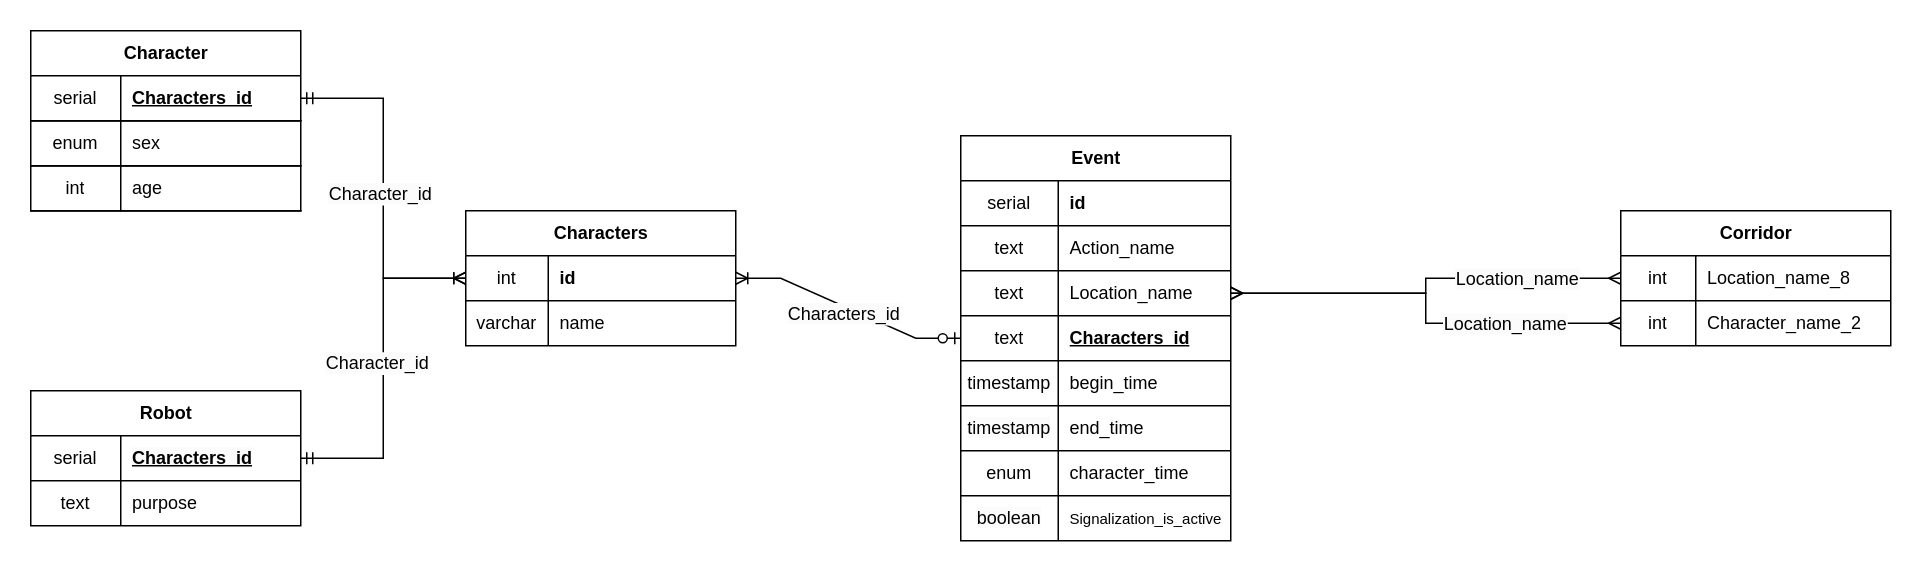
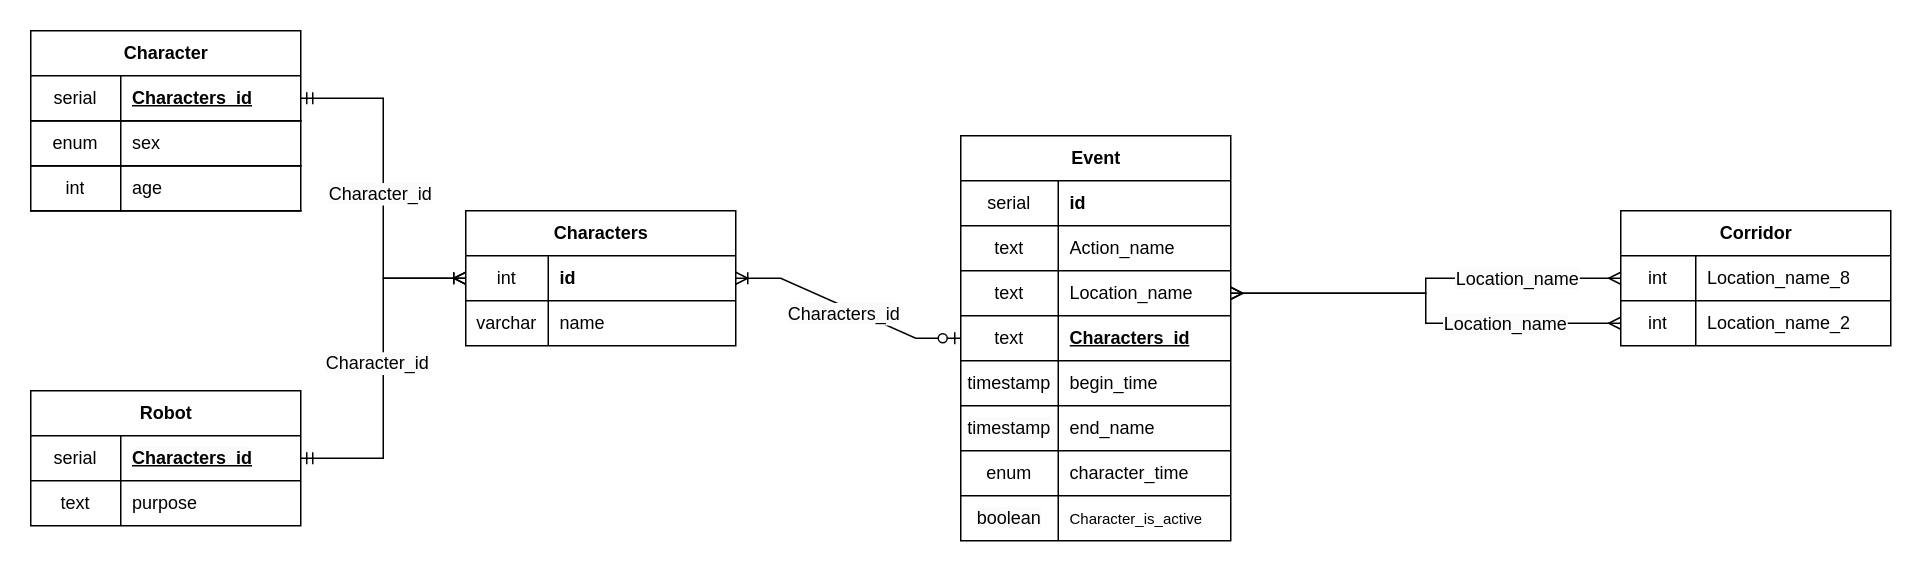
(1788, 323) -> (1781, 323)
(1108, 428) -> (1111, 428)
(1151, 518) -> (1151, 518)
